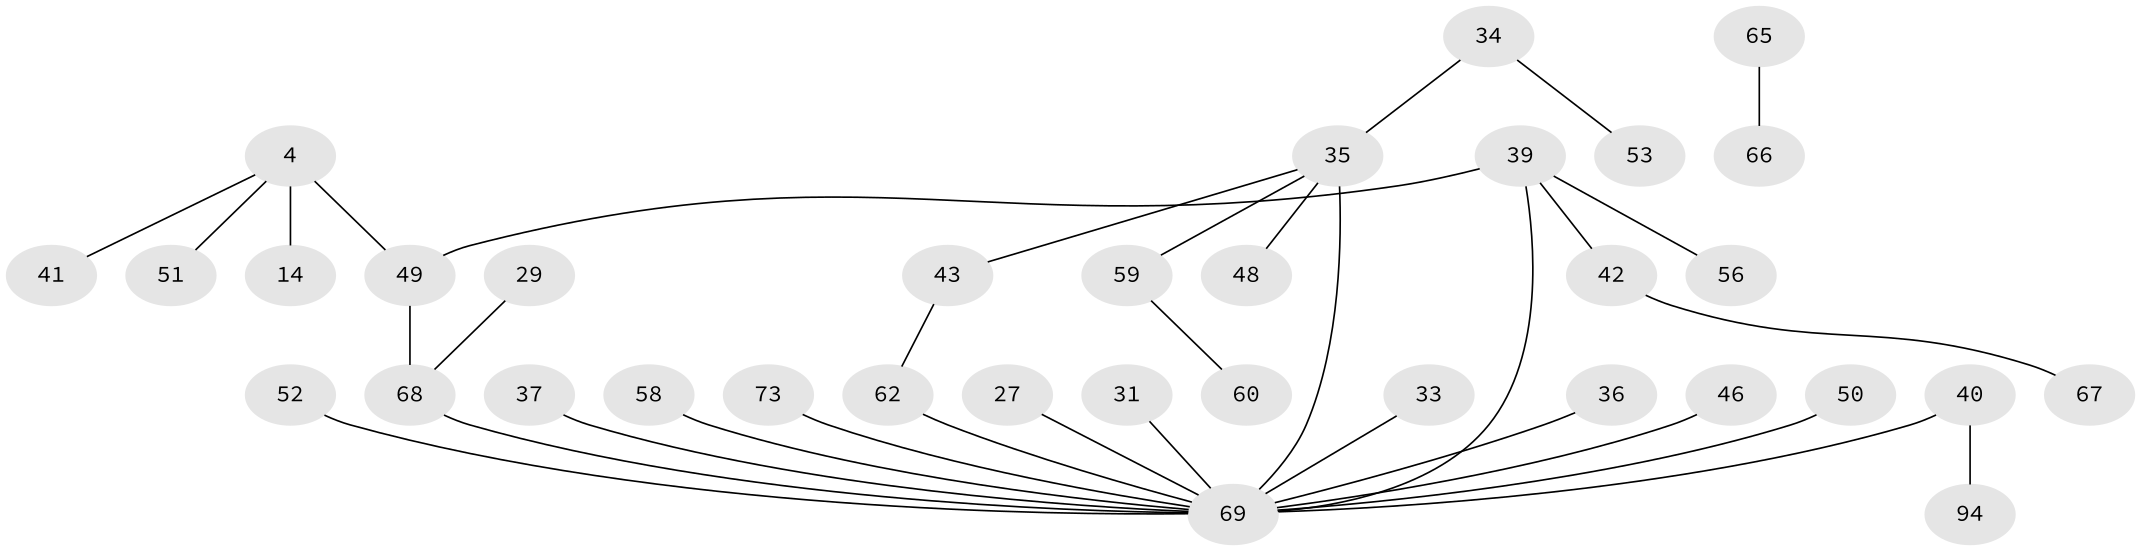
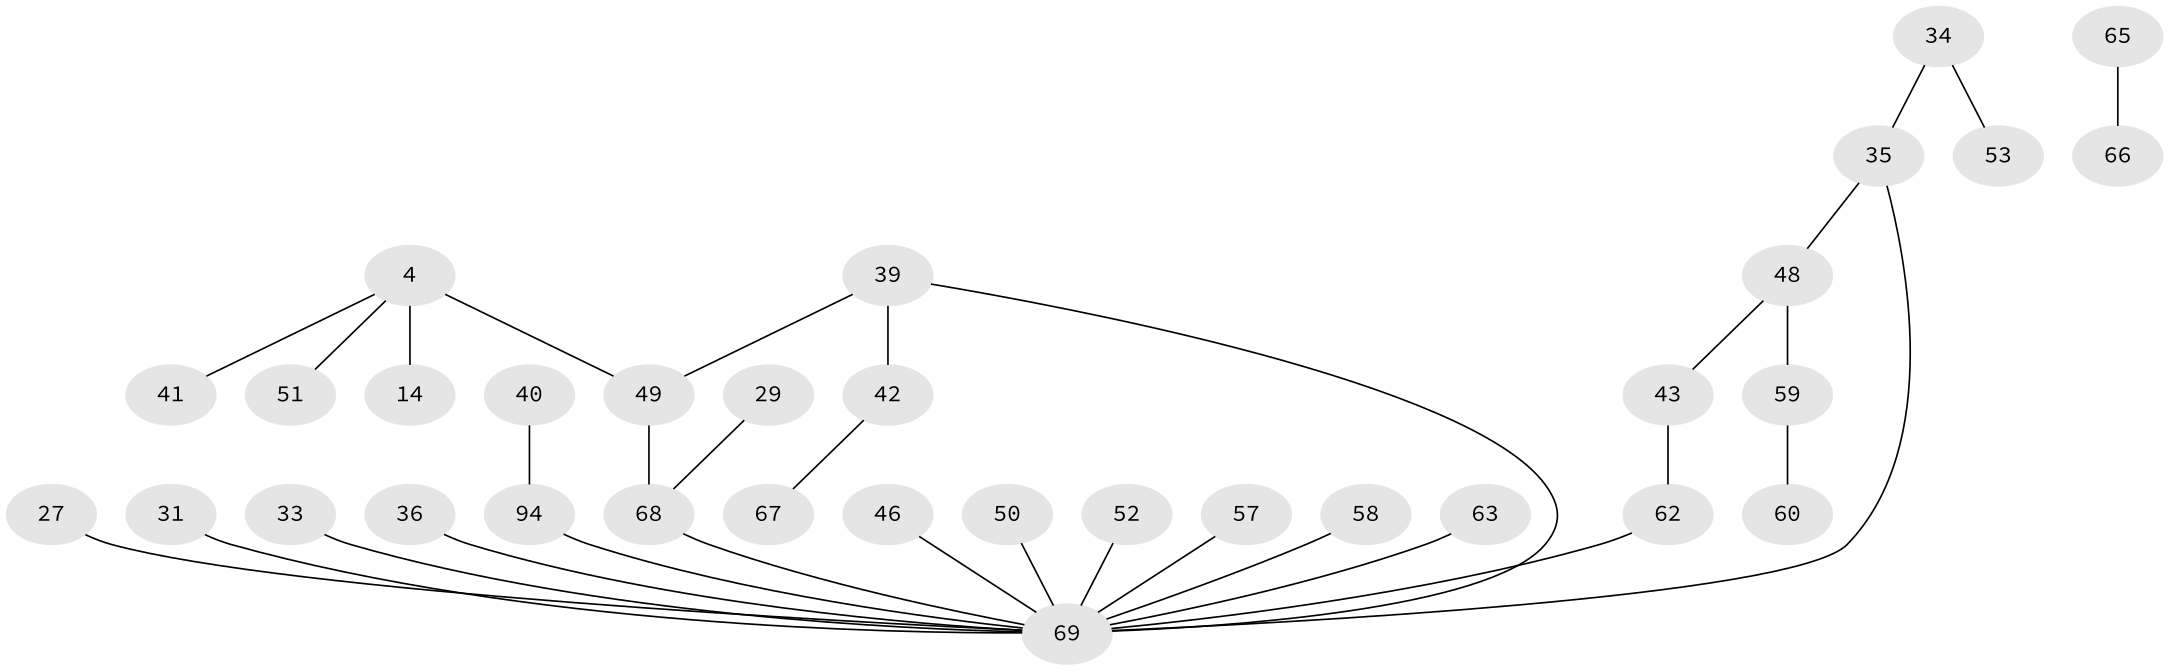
(1143, 216) -> (1728, 335)
(1233, 216) -> (1788, 335)
(1731, 276) -> none
(529, 395) -> (1246, 515)
(768, 395) -> (1485, 515)
(1611, 485) -> (790, 594)
